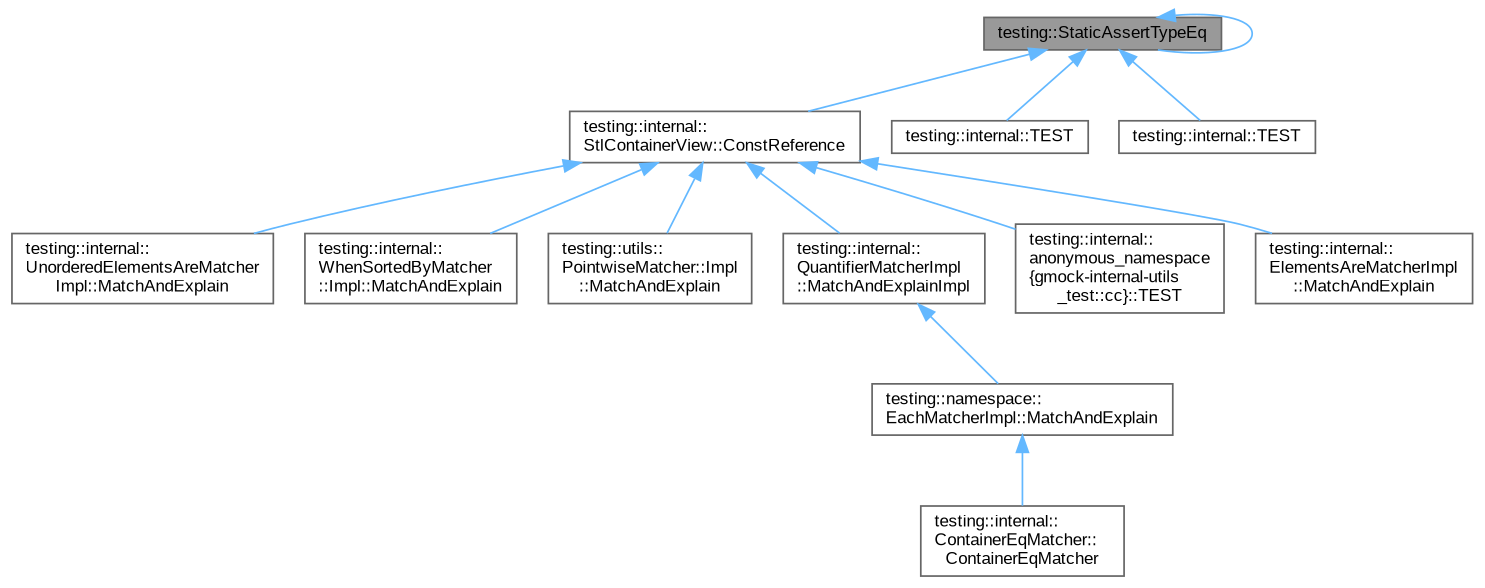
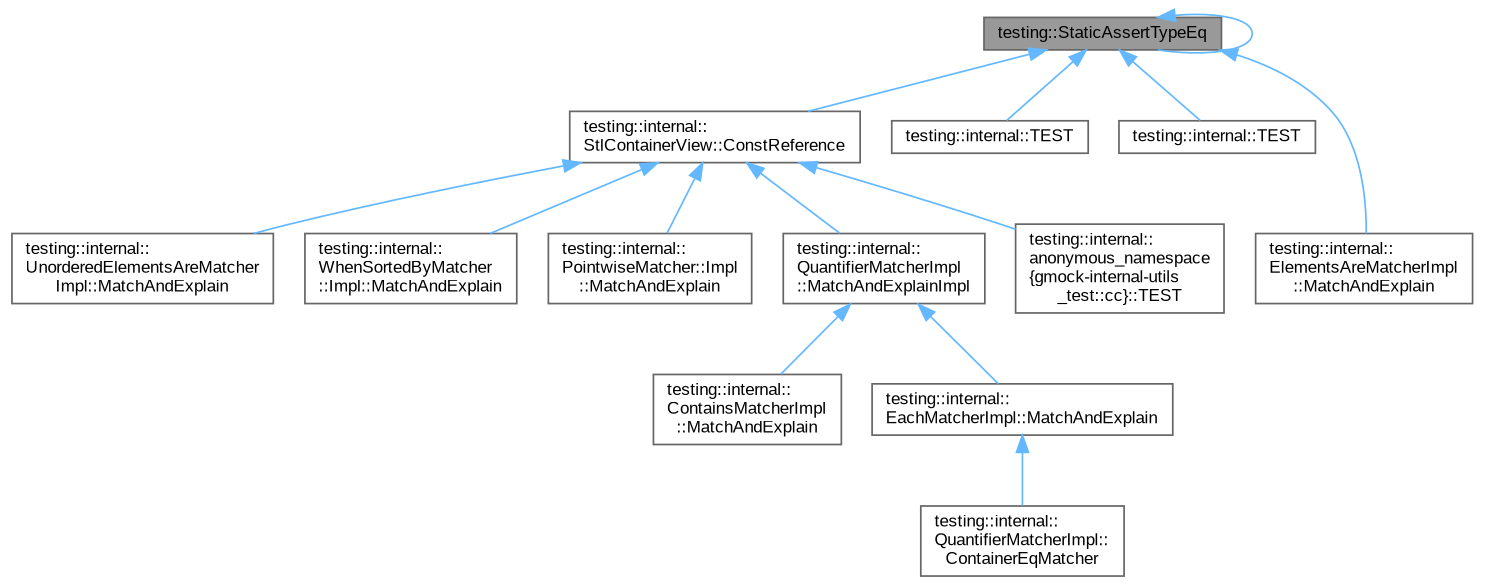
(1075, 195) -> (1337, 119)
(650, 269) -> (650, 269)
none -> (747, 409)
(1022, 409) -> (1022, 409)
(1022, 541) -> (1022, 541)
